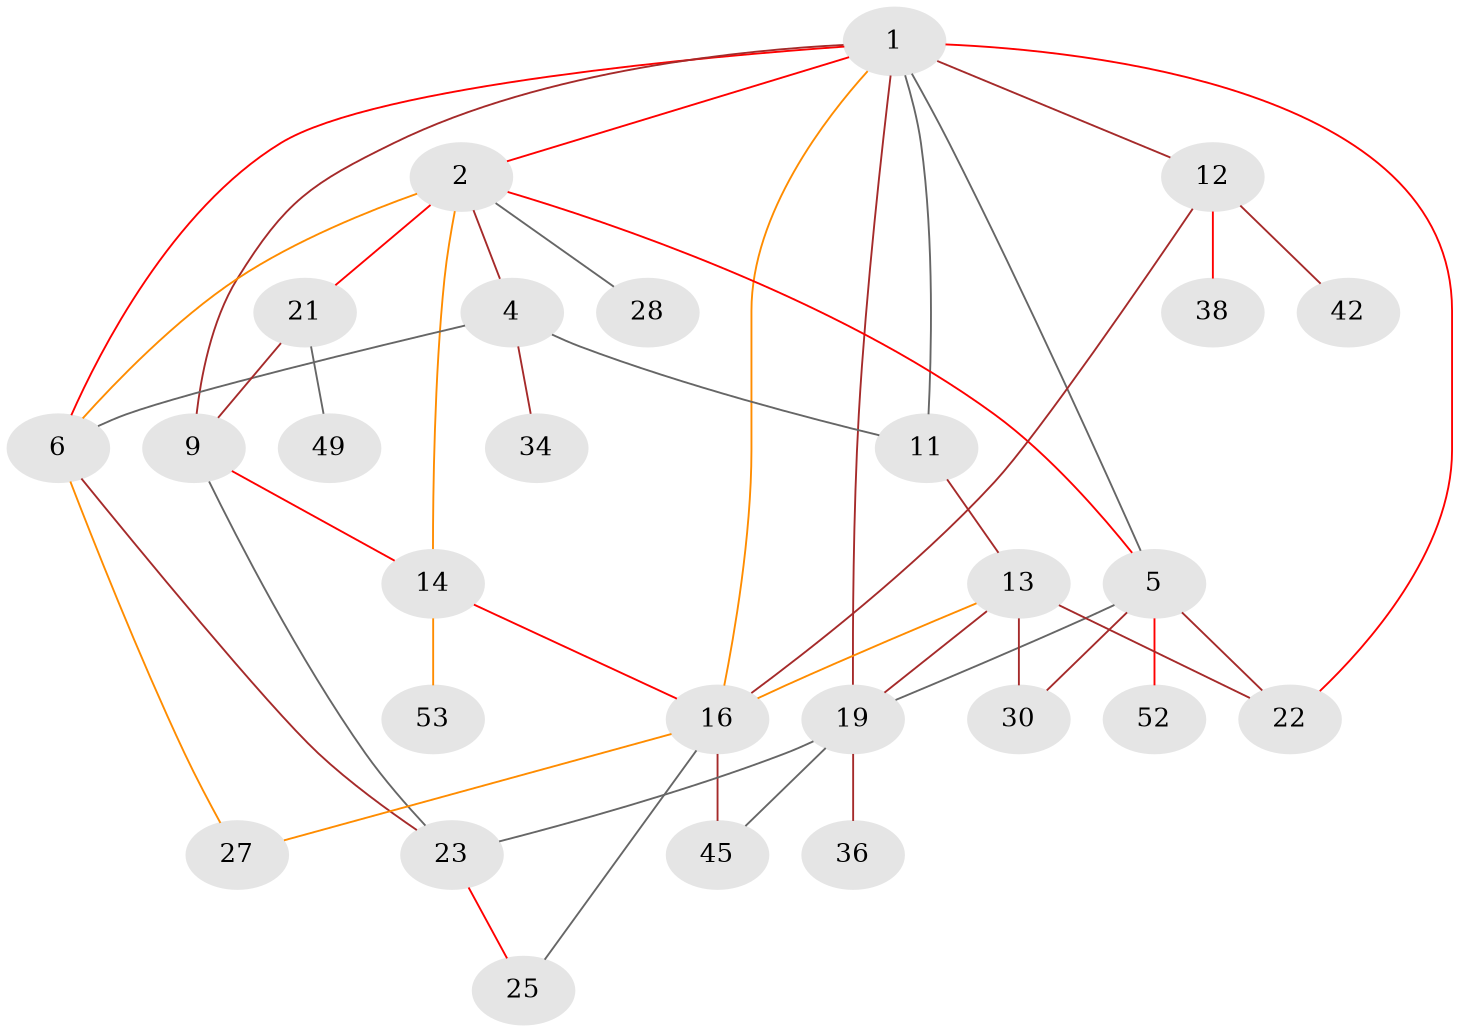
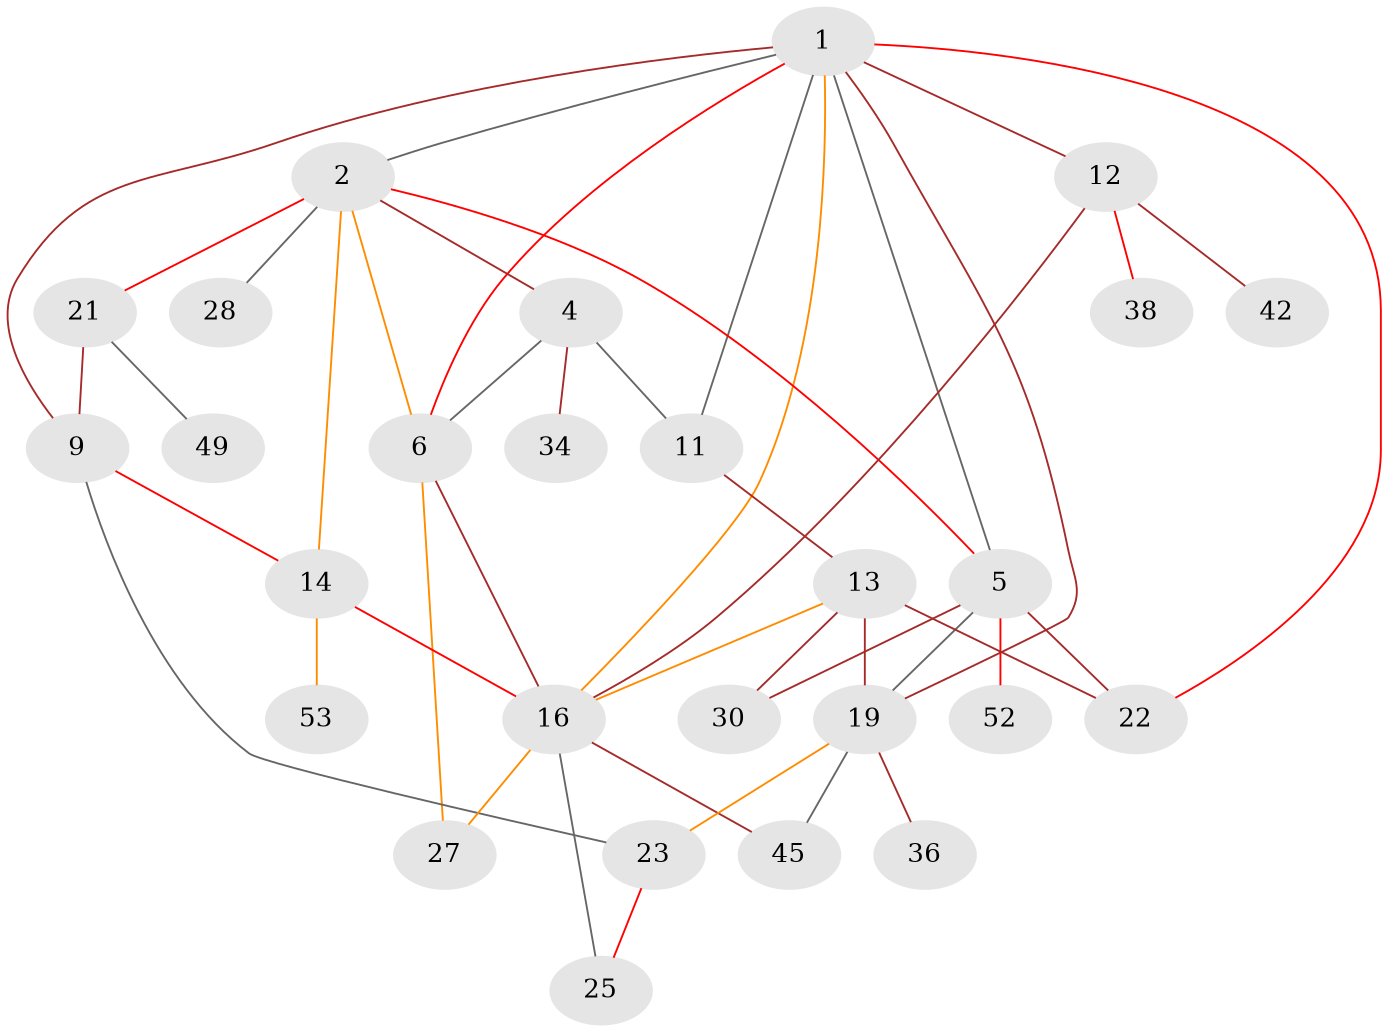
(678, 109) -> (581, 104)
(238, 666) -> (487, 584)
(642, 802) -> (759, 787)
